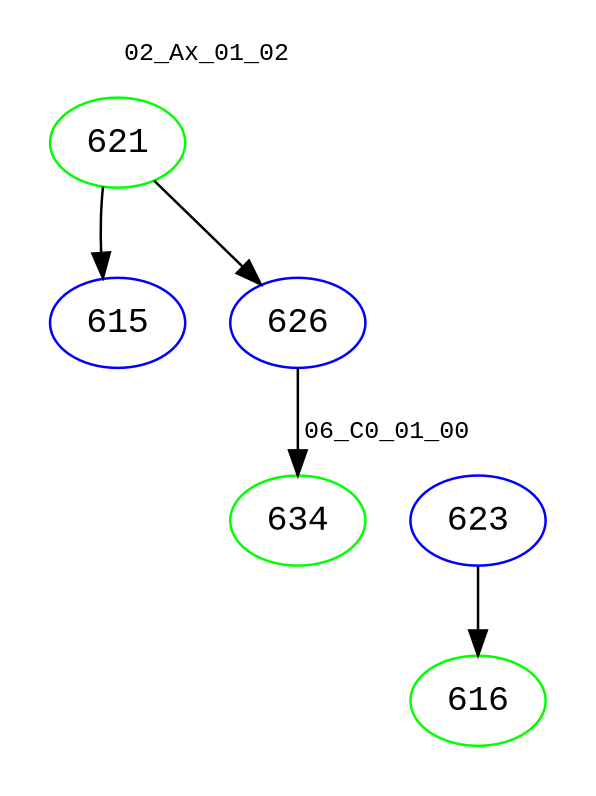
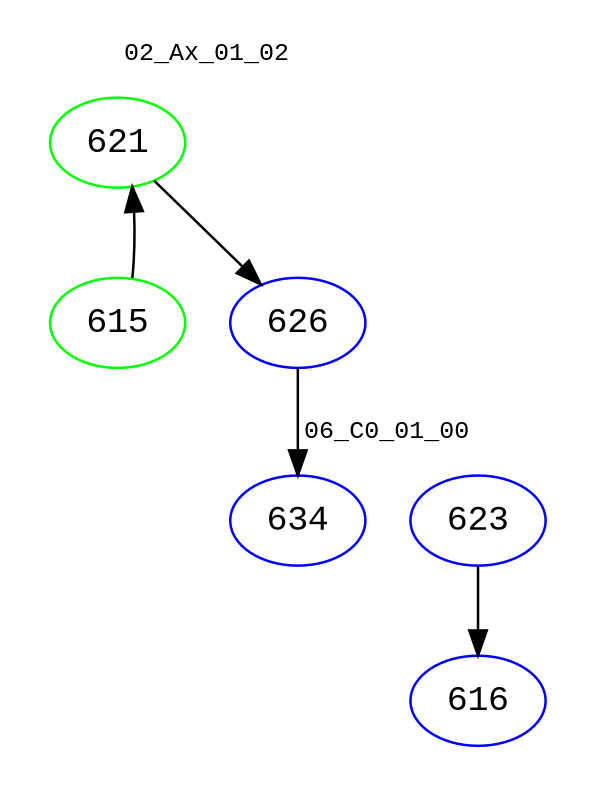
(101, 220) -> (134, 245)
(118, 323) -> (118, 323)
(298, 521) -> (298, 521)
(478, 701) -> (478, 701)
